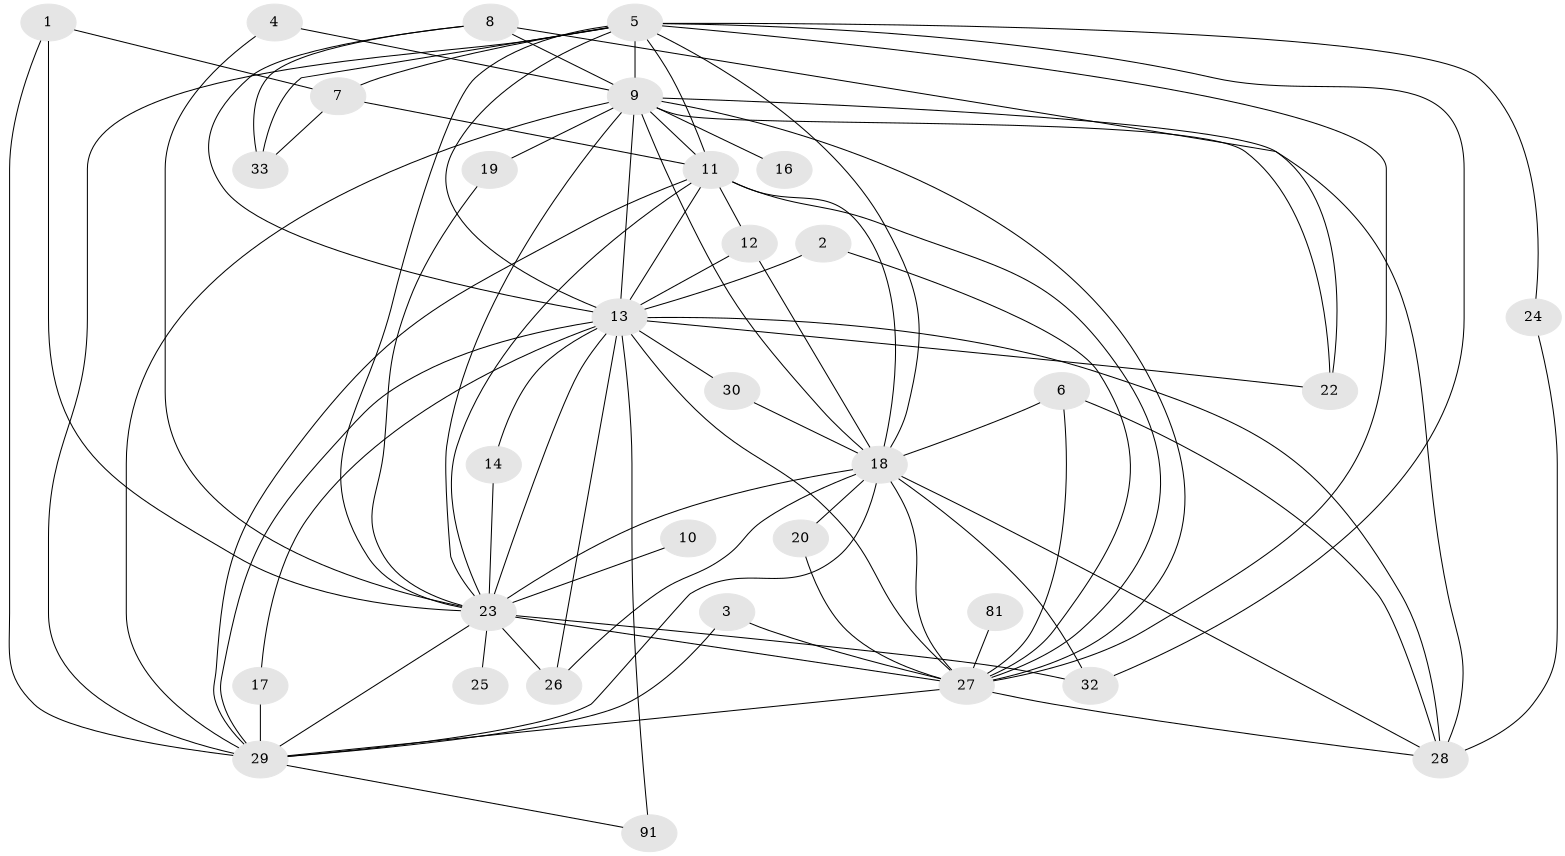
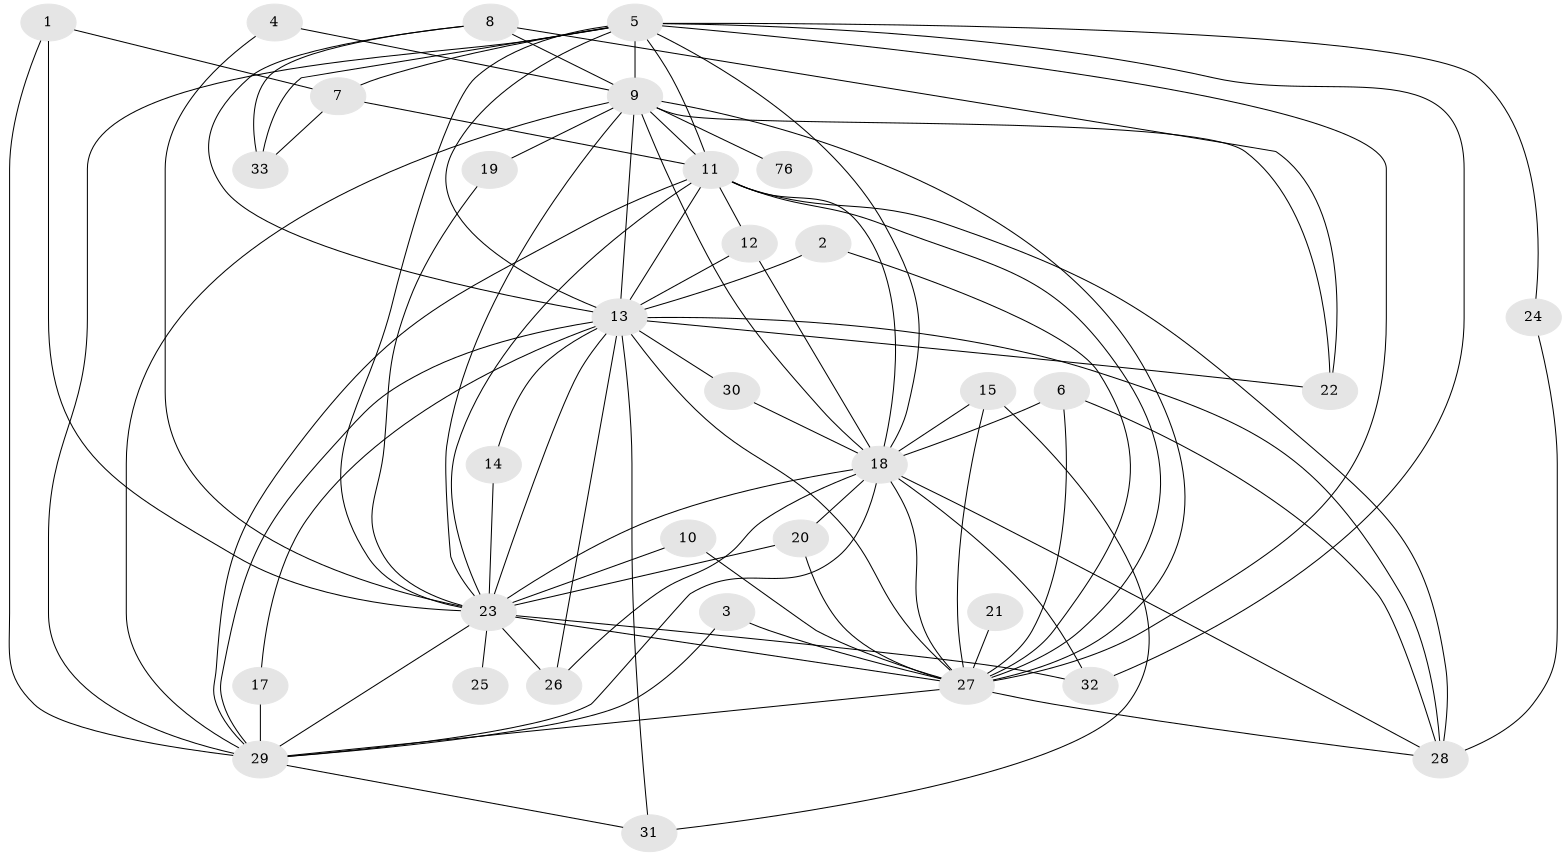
(784, 170) -> (784, 170)
(1314, 180) -> (1192, 348)
none -> (988, 391)
none -> (645, 575)
(995, 612) -> (995, 612)
none -> (816, 630)
(649, 833) -> (649, 833)
